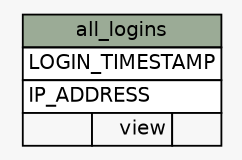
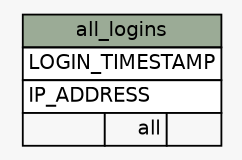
(143, 128) -> (149, 128)
